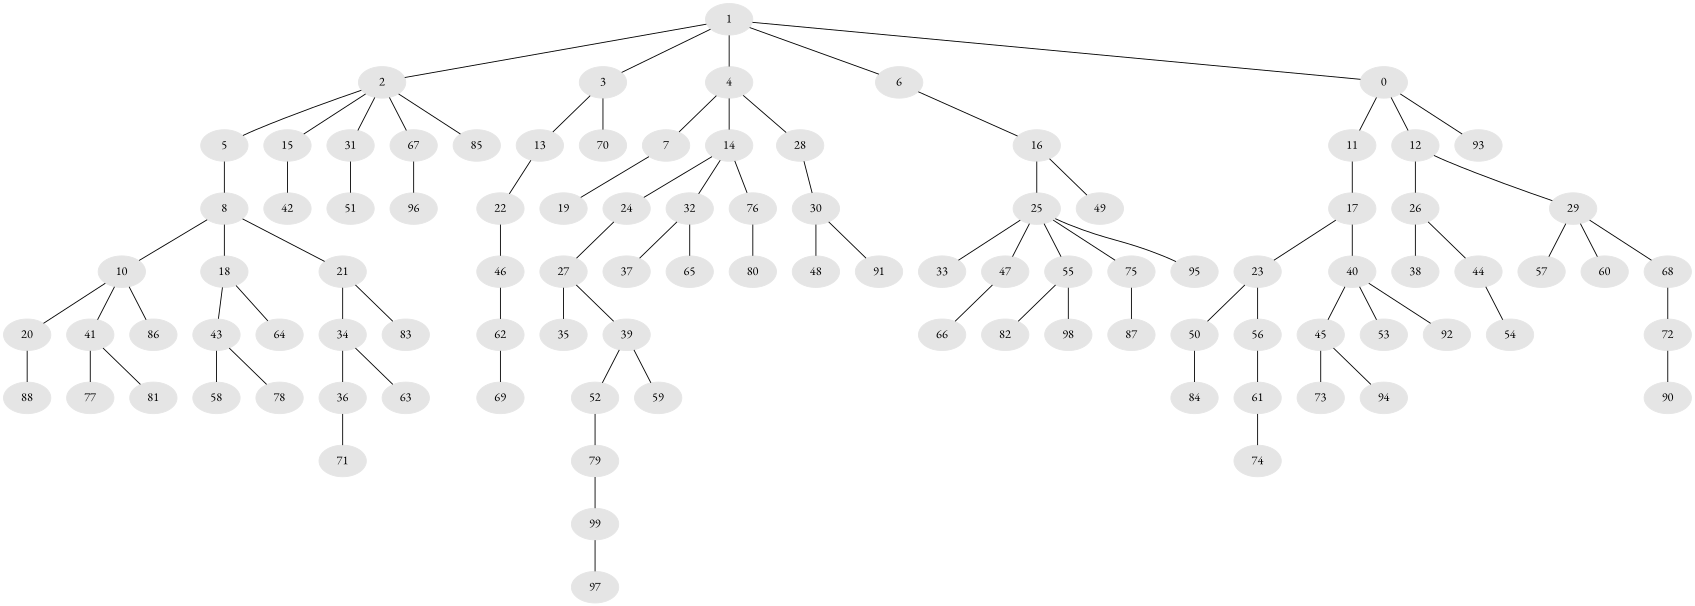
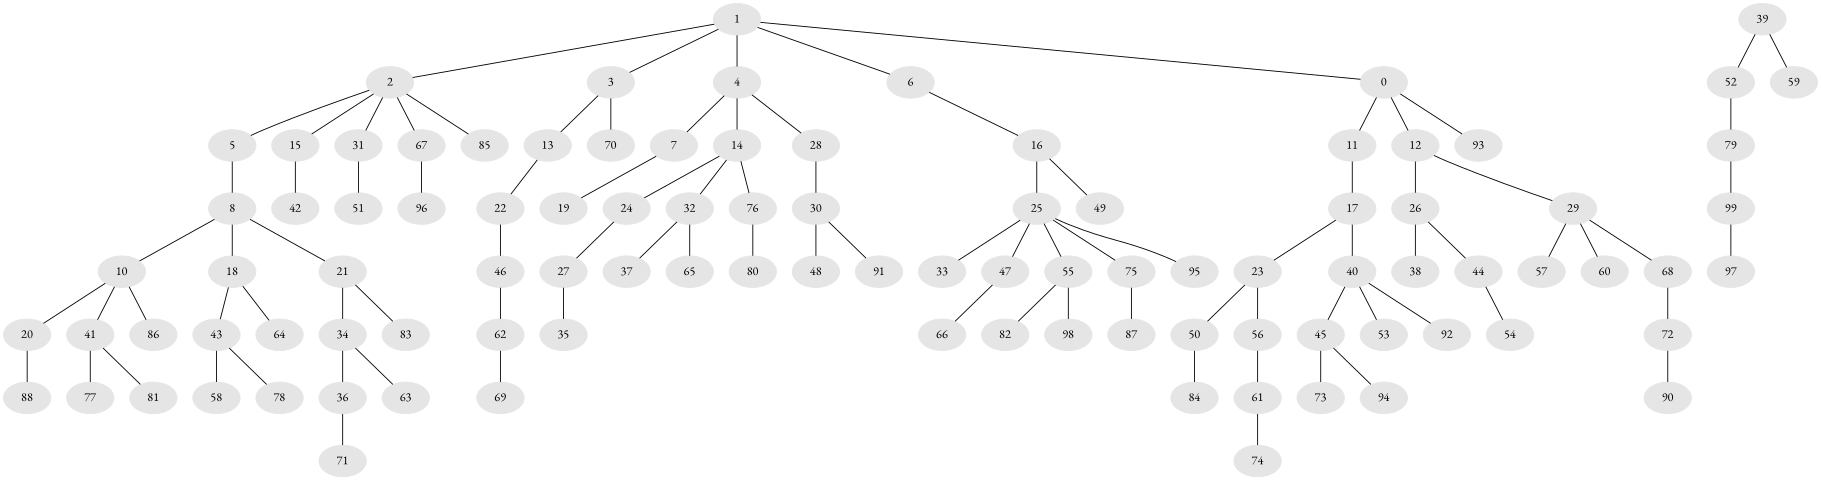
(595, 303) -> none
